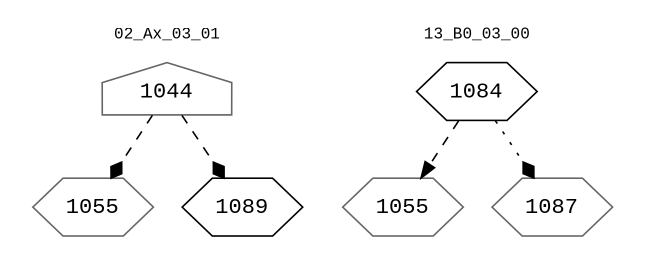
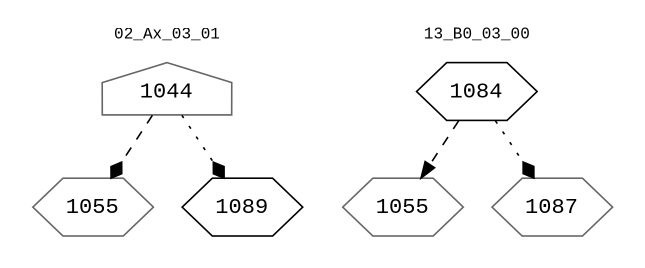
(197, 139) -> (197, 139)
